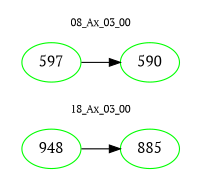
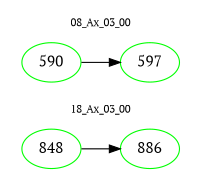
(95, 62) -> (95, 62)
(51, 149) -> (51, 149)
(150, 149) -> (150, 149)
